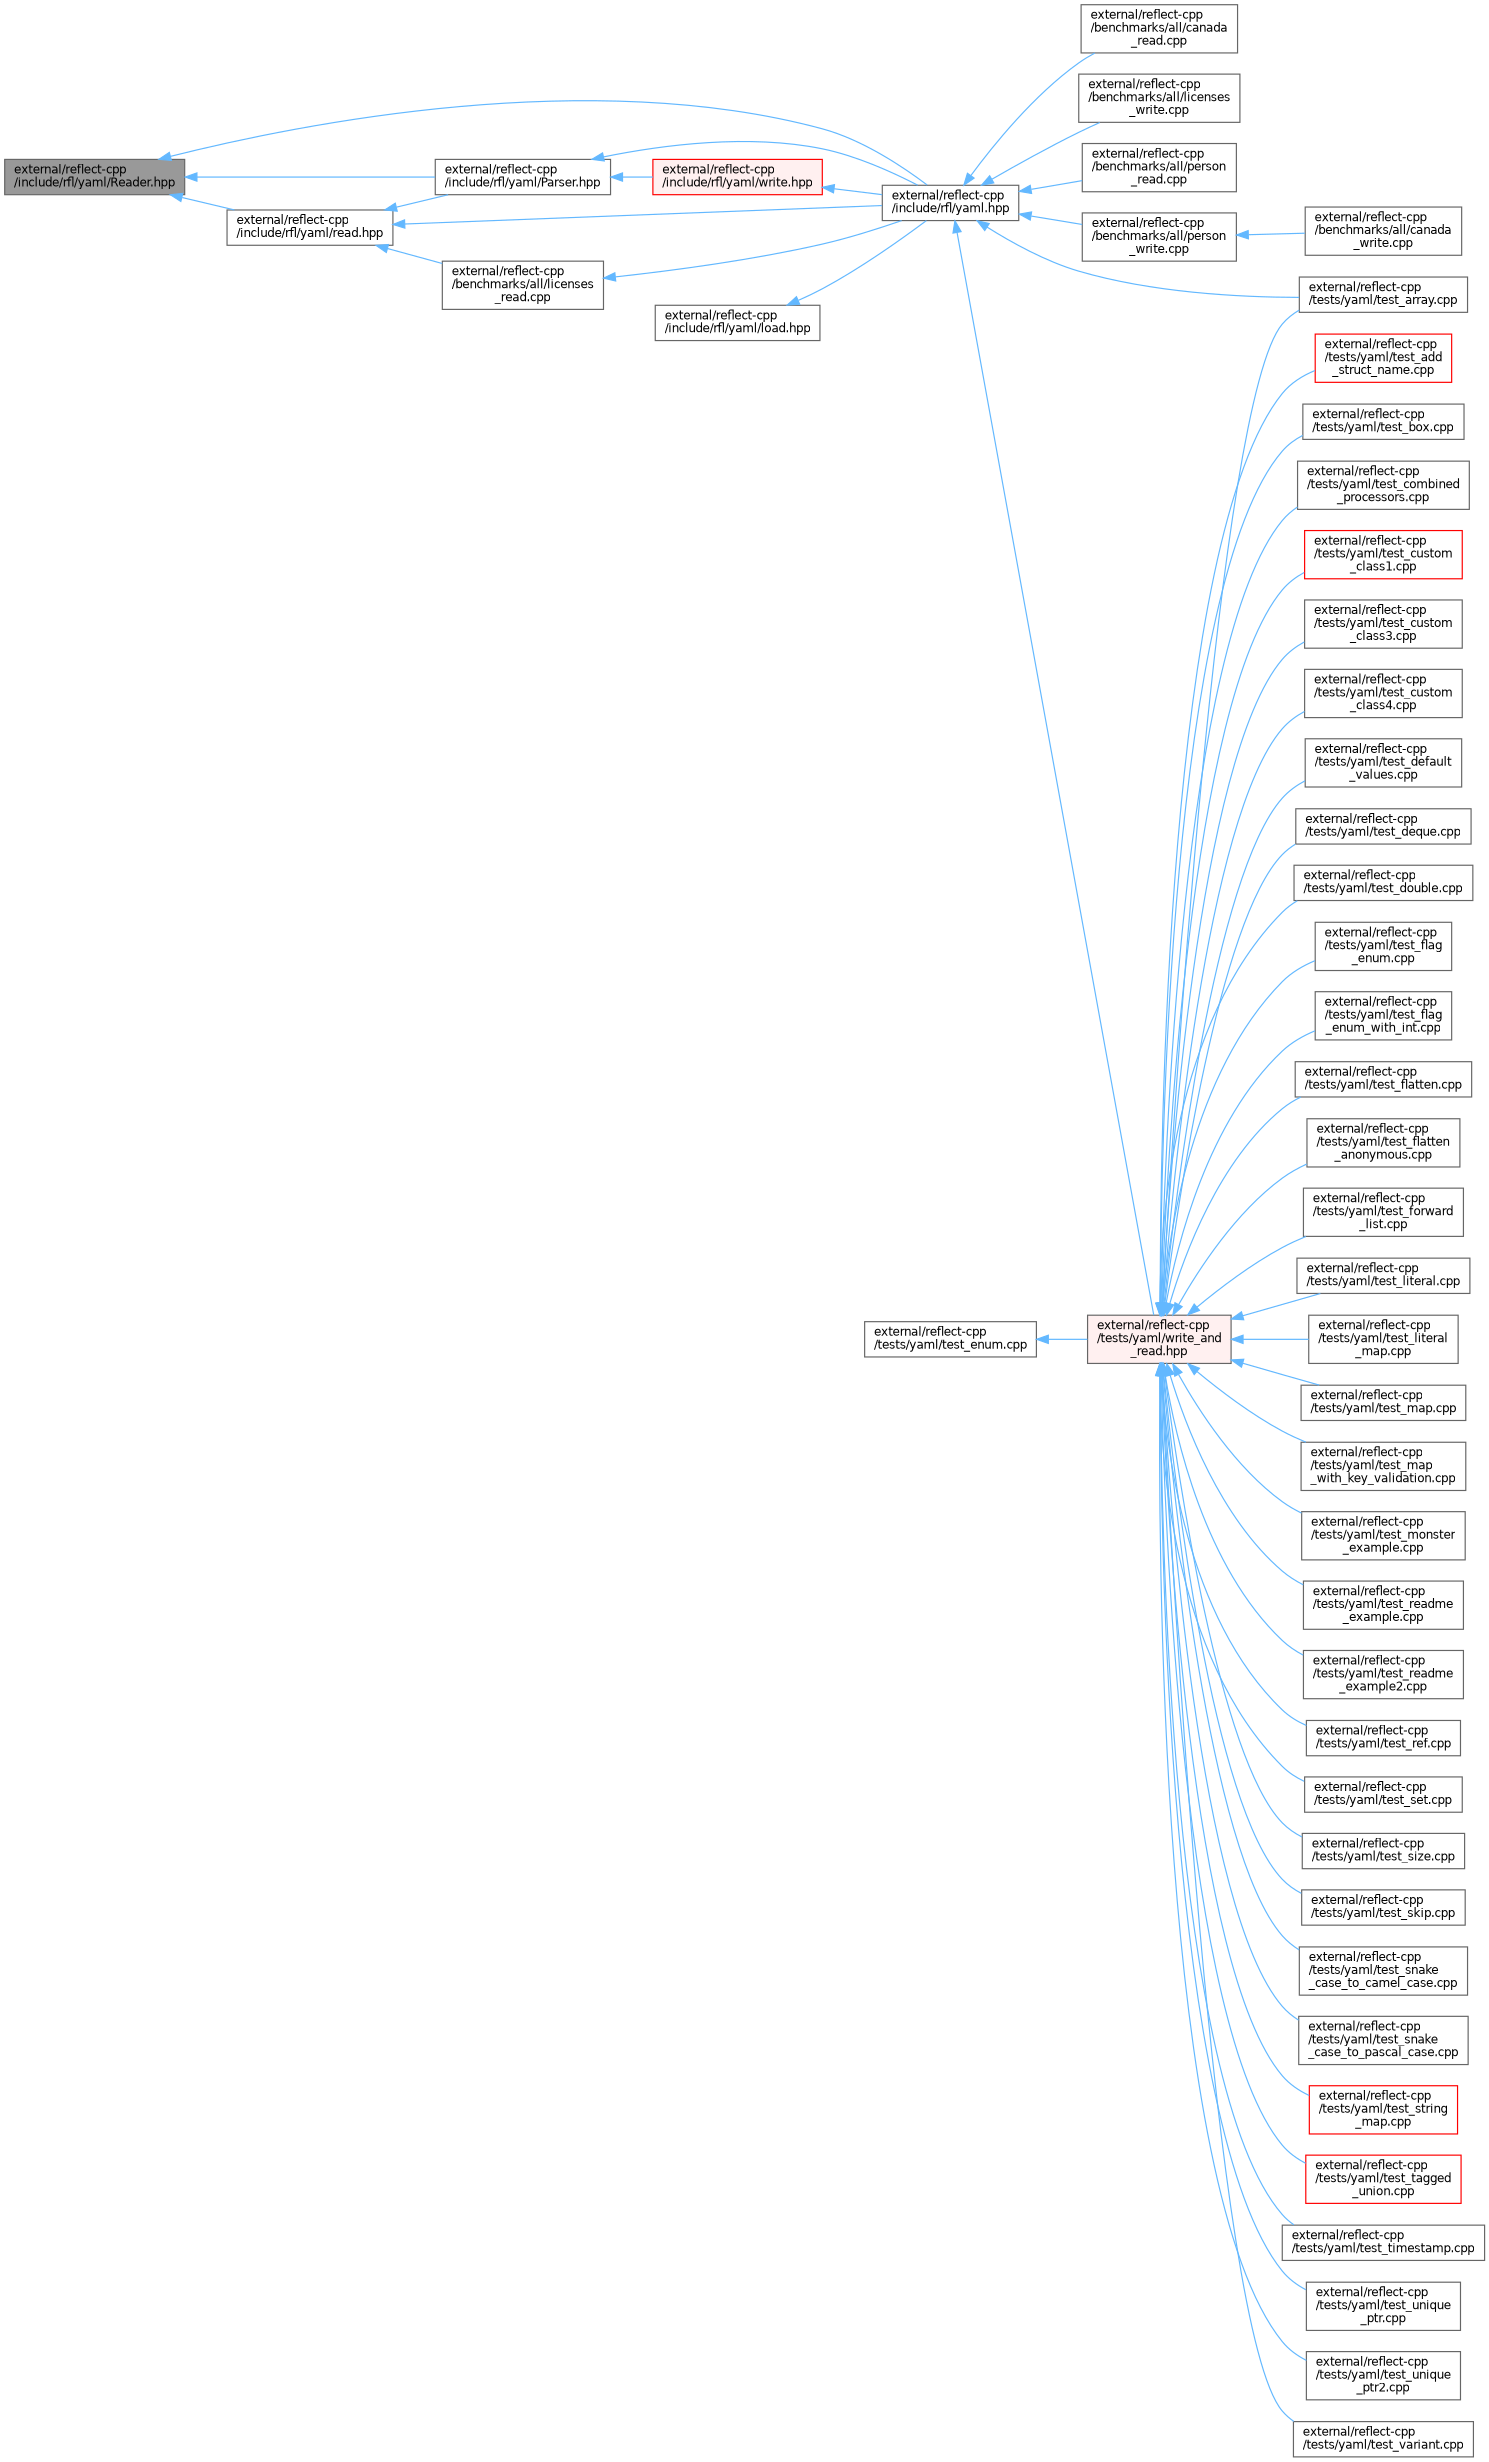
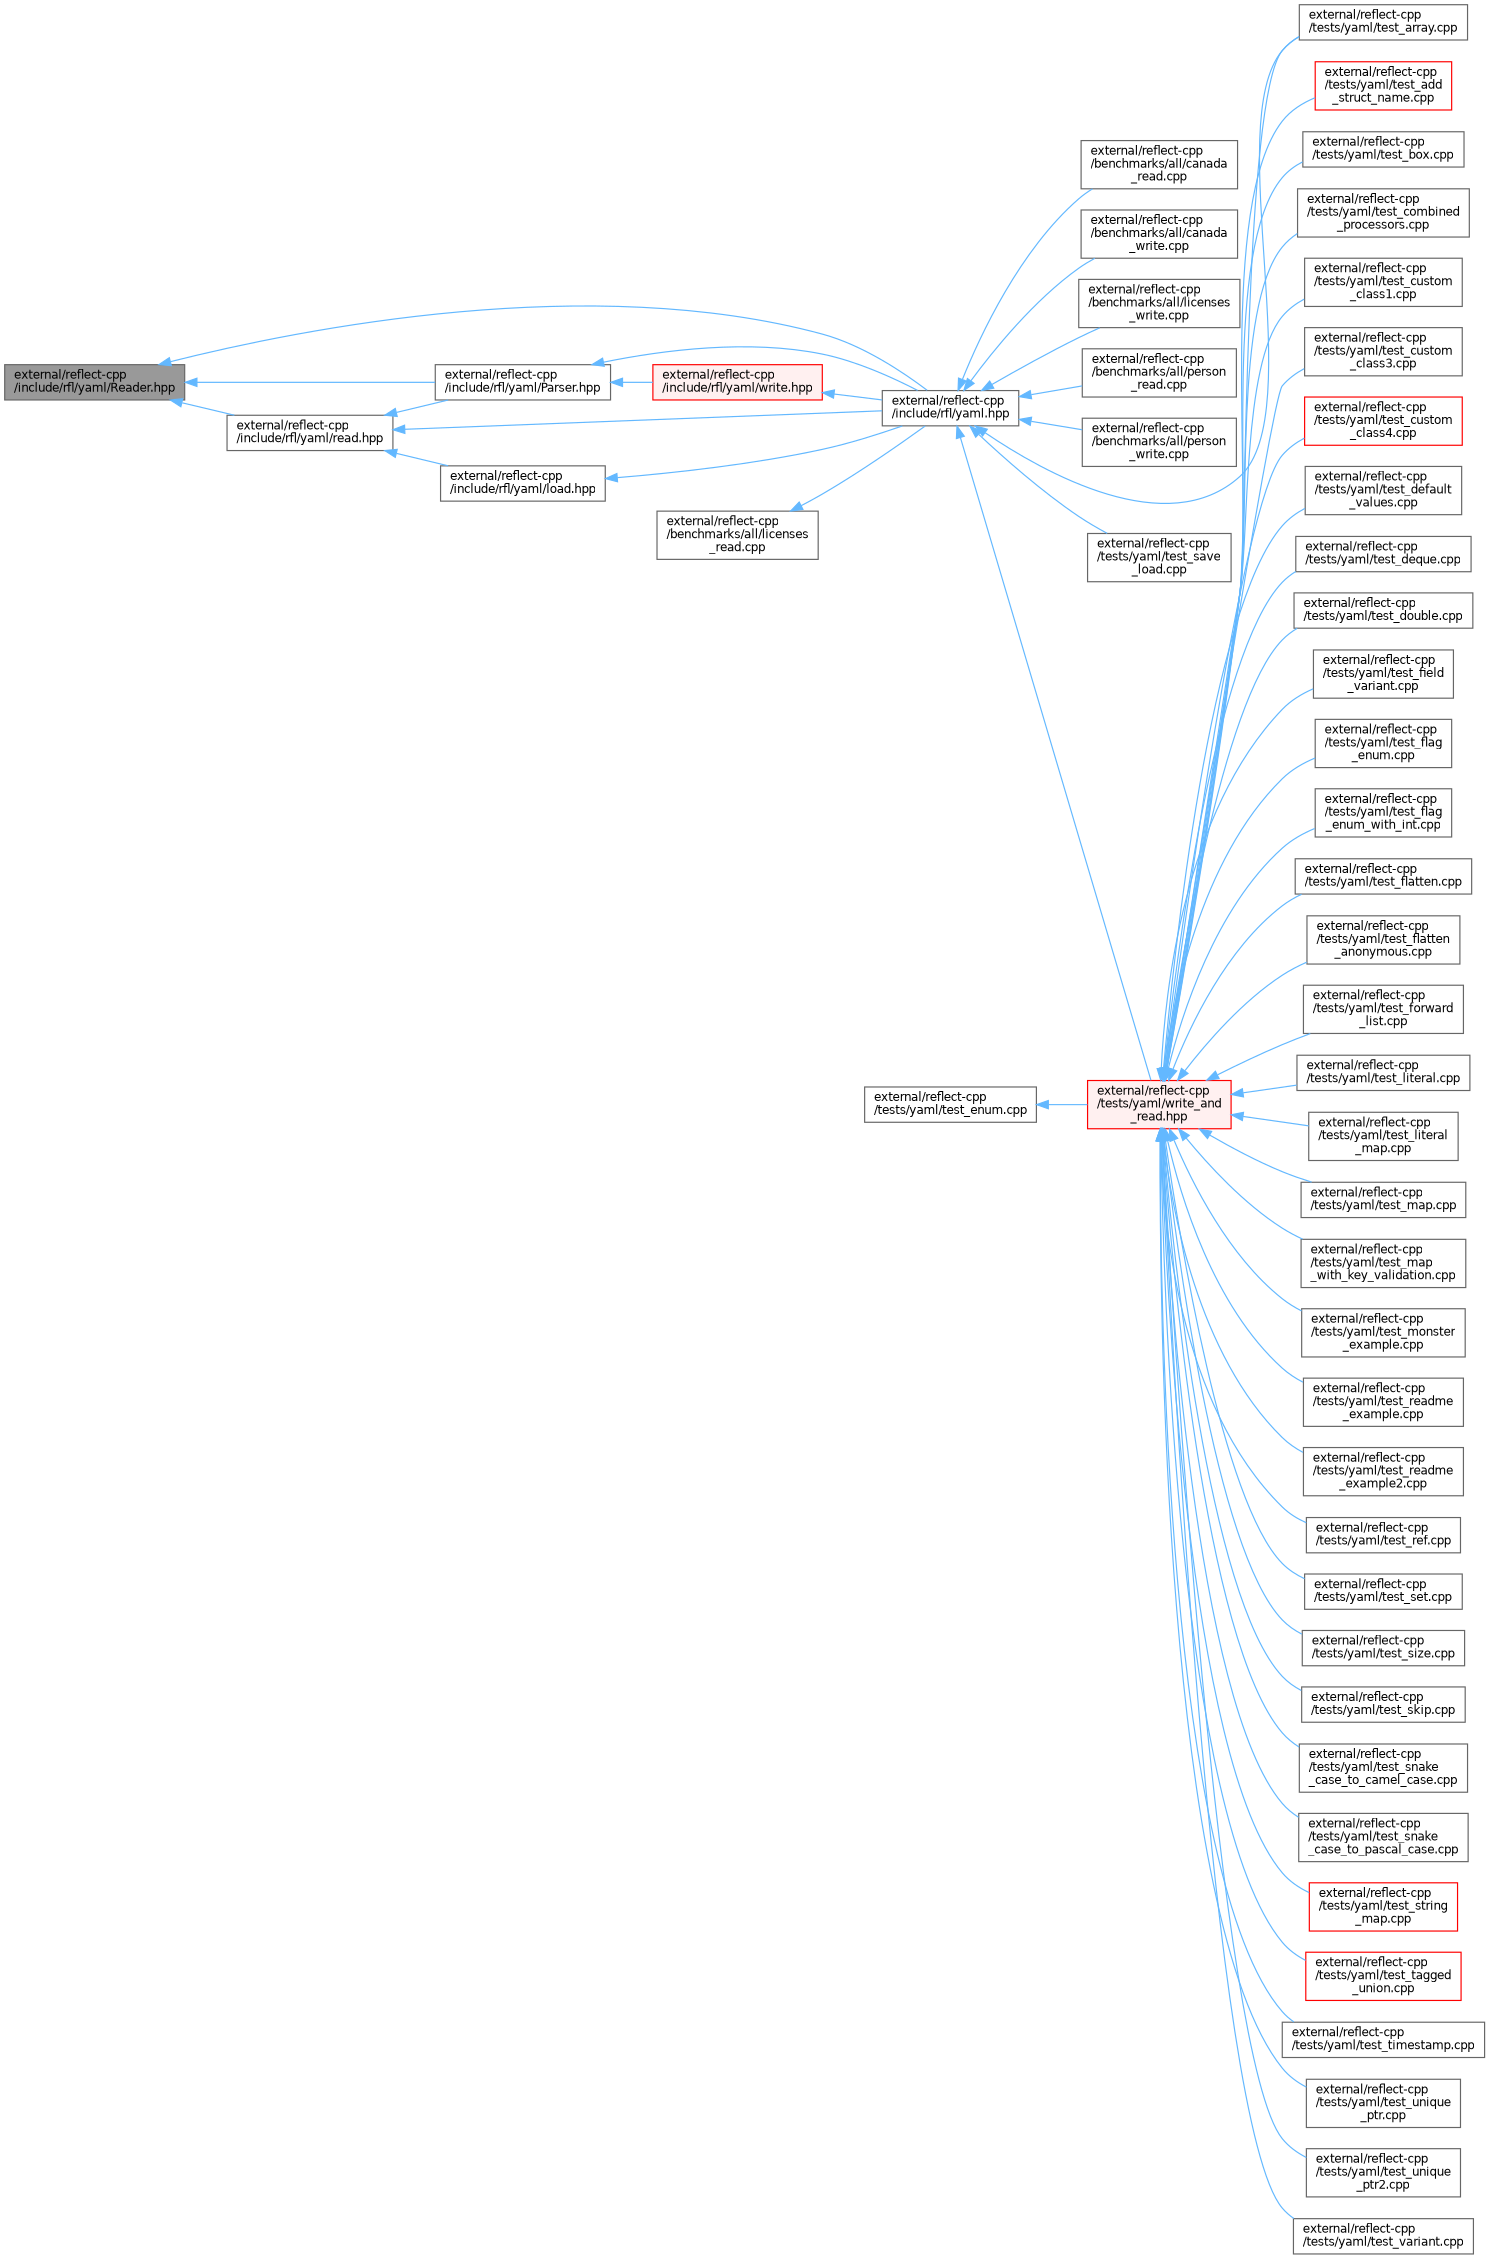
(1277, 234) -> (1027, 314)
(415, 256) -> (422, 460)
(1383, 555) -> (1383, 282)
none -> (1159, 558)
none -> (1383, 674)
(1383, 693) -> (1383, 421)
(1159, 1339) -> (1159, 1105)
